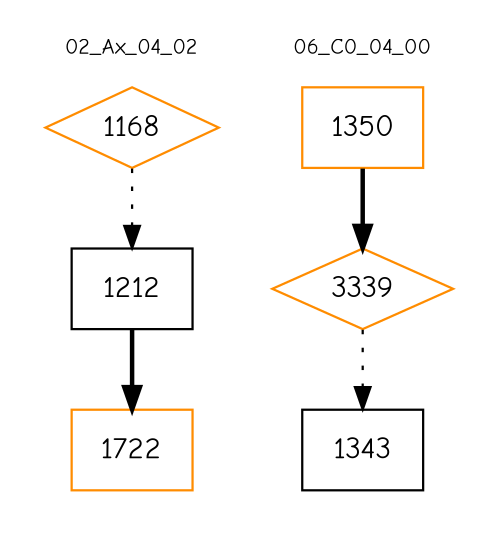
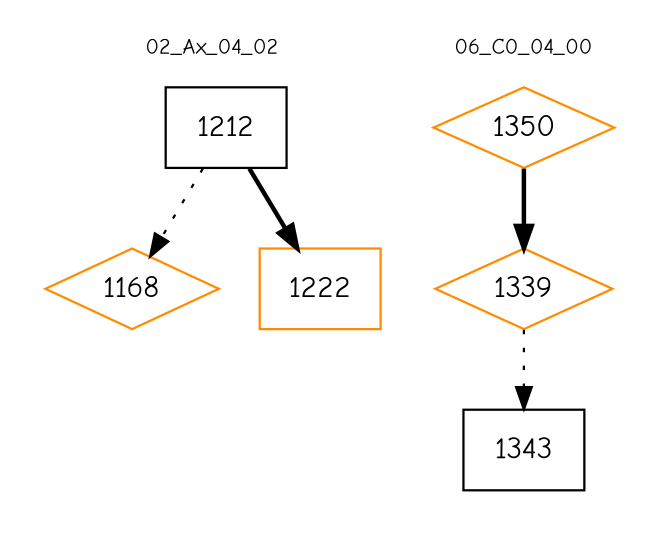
(363, 128) -> (524, 128)
(132, 197) -> (182, 203)
(363, 289) -> (524, 289)
(132, 450) -> (320, 289)
